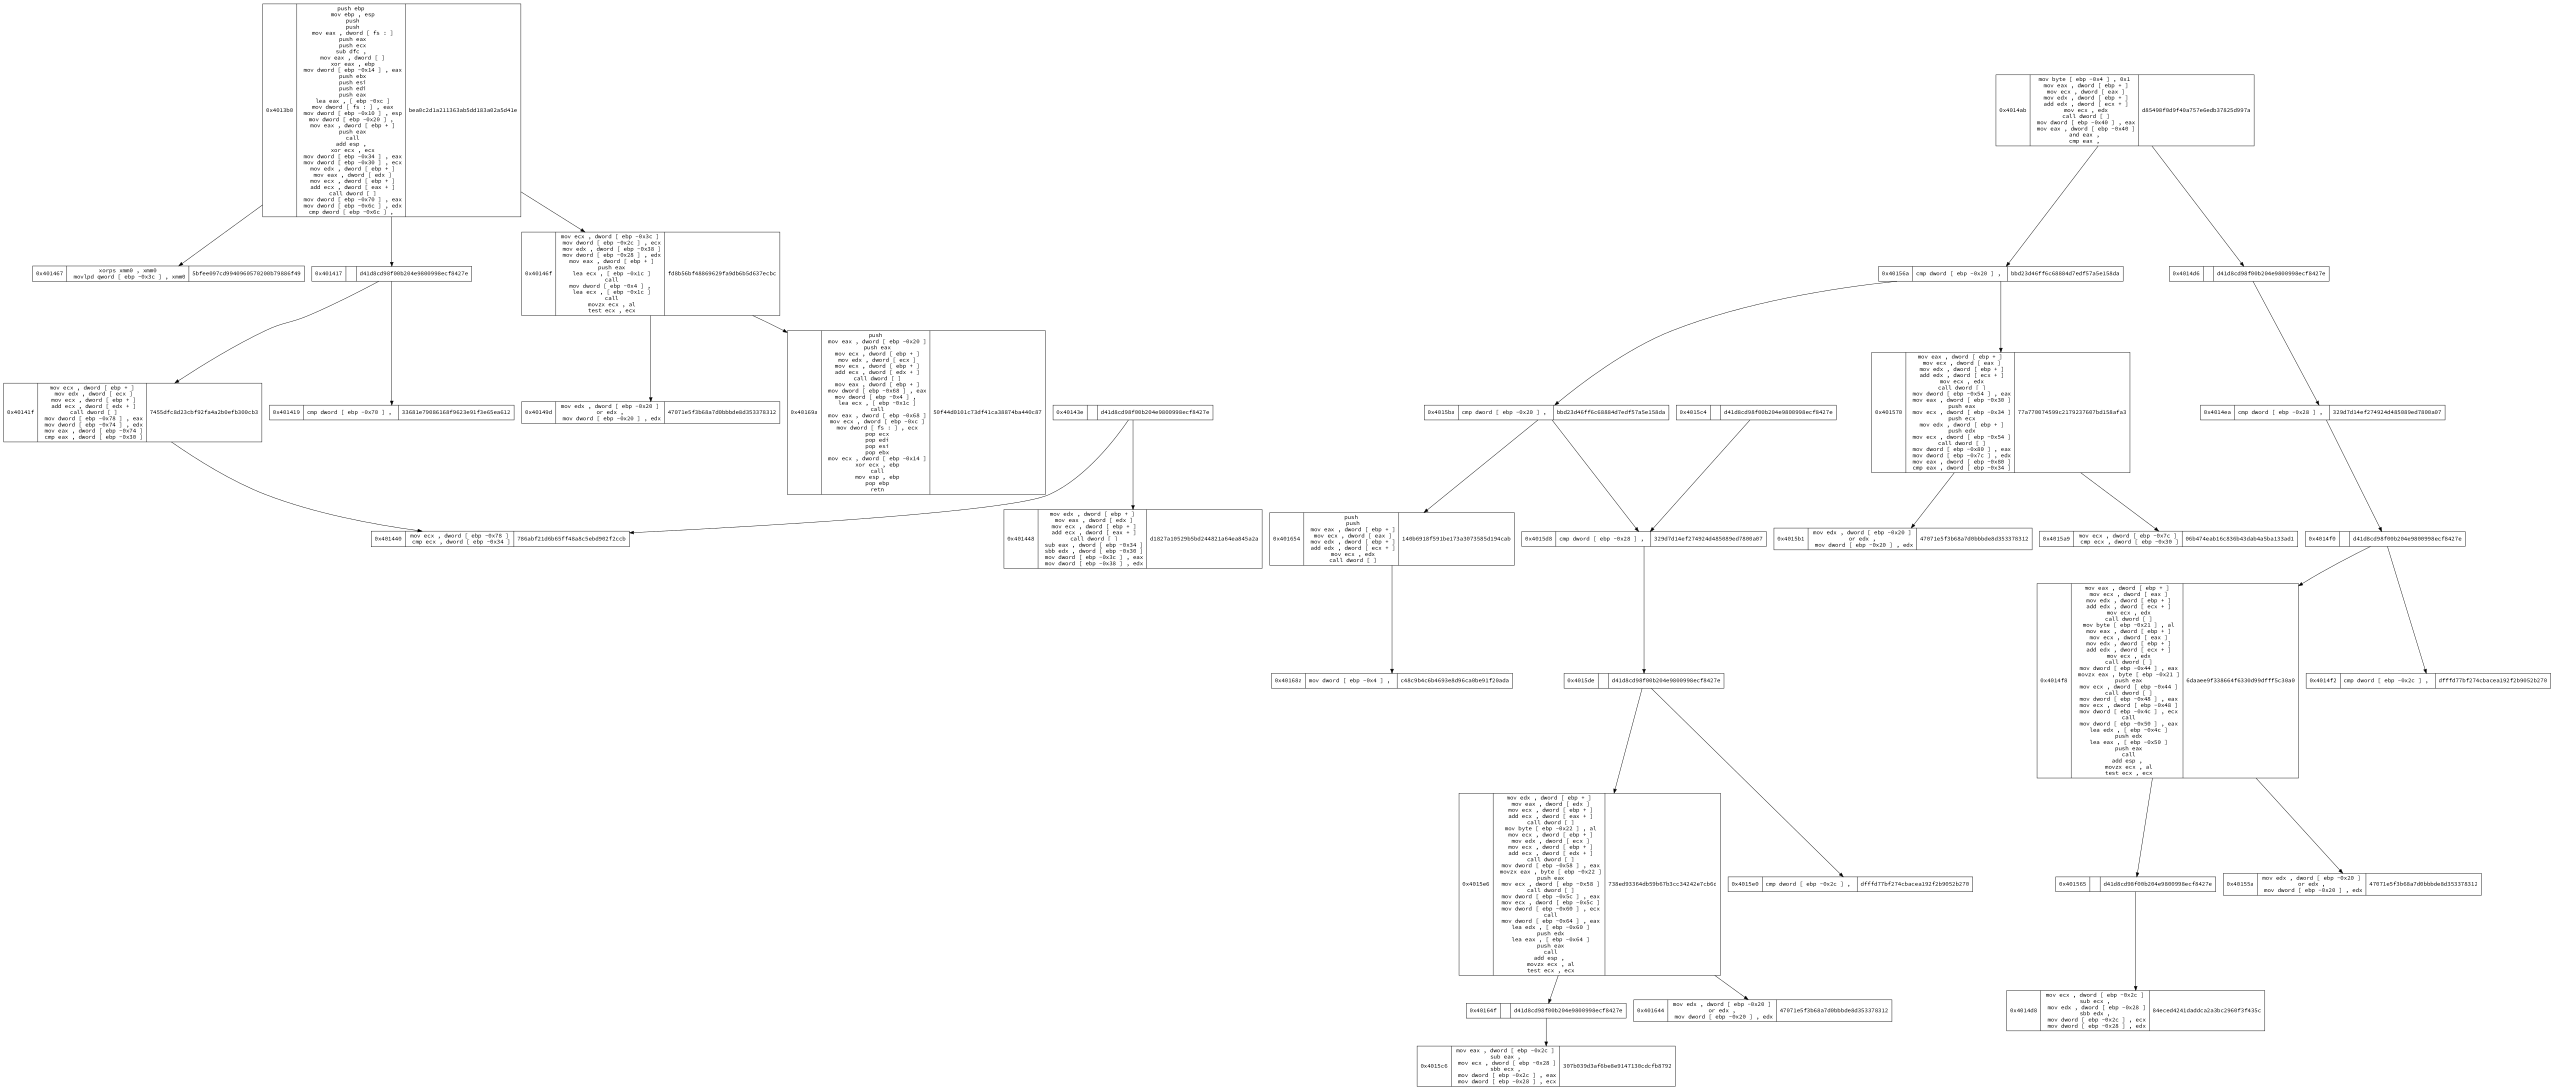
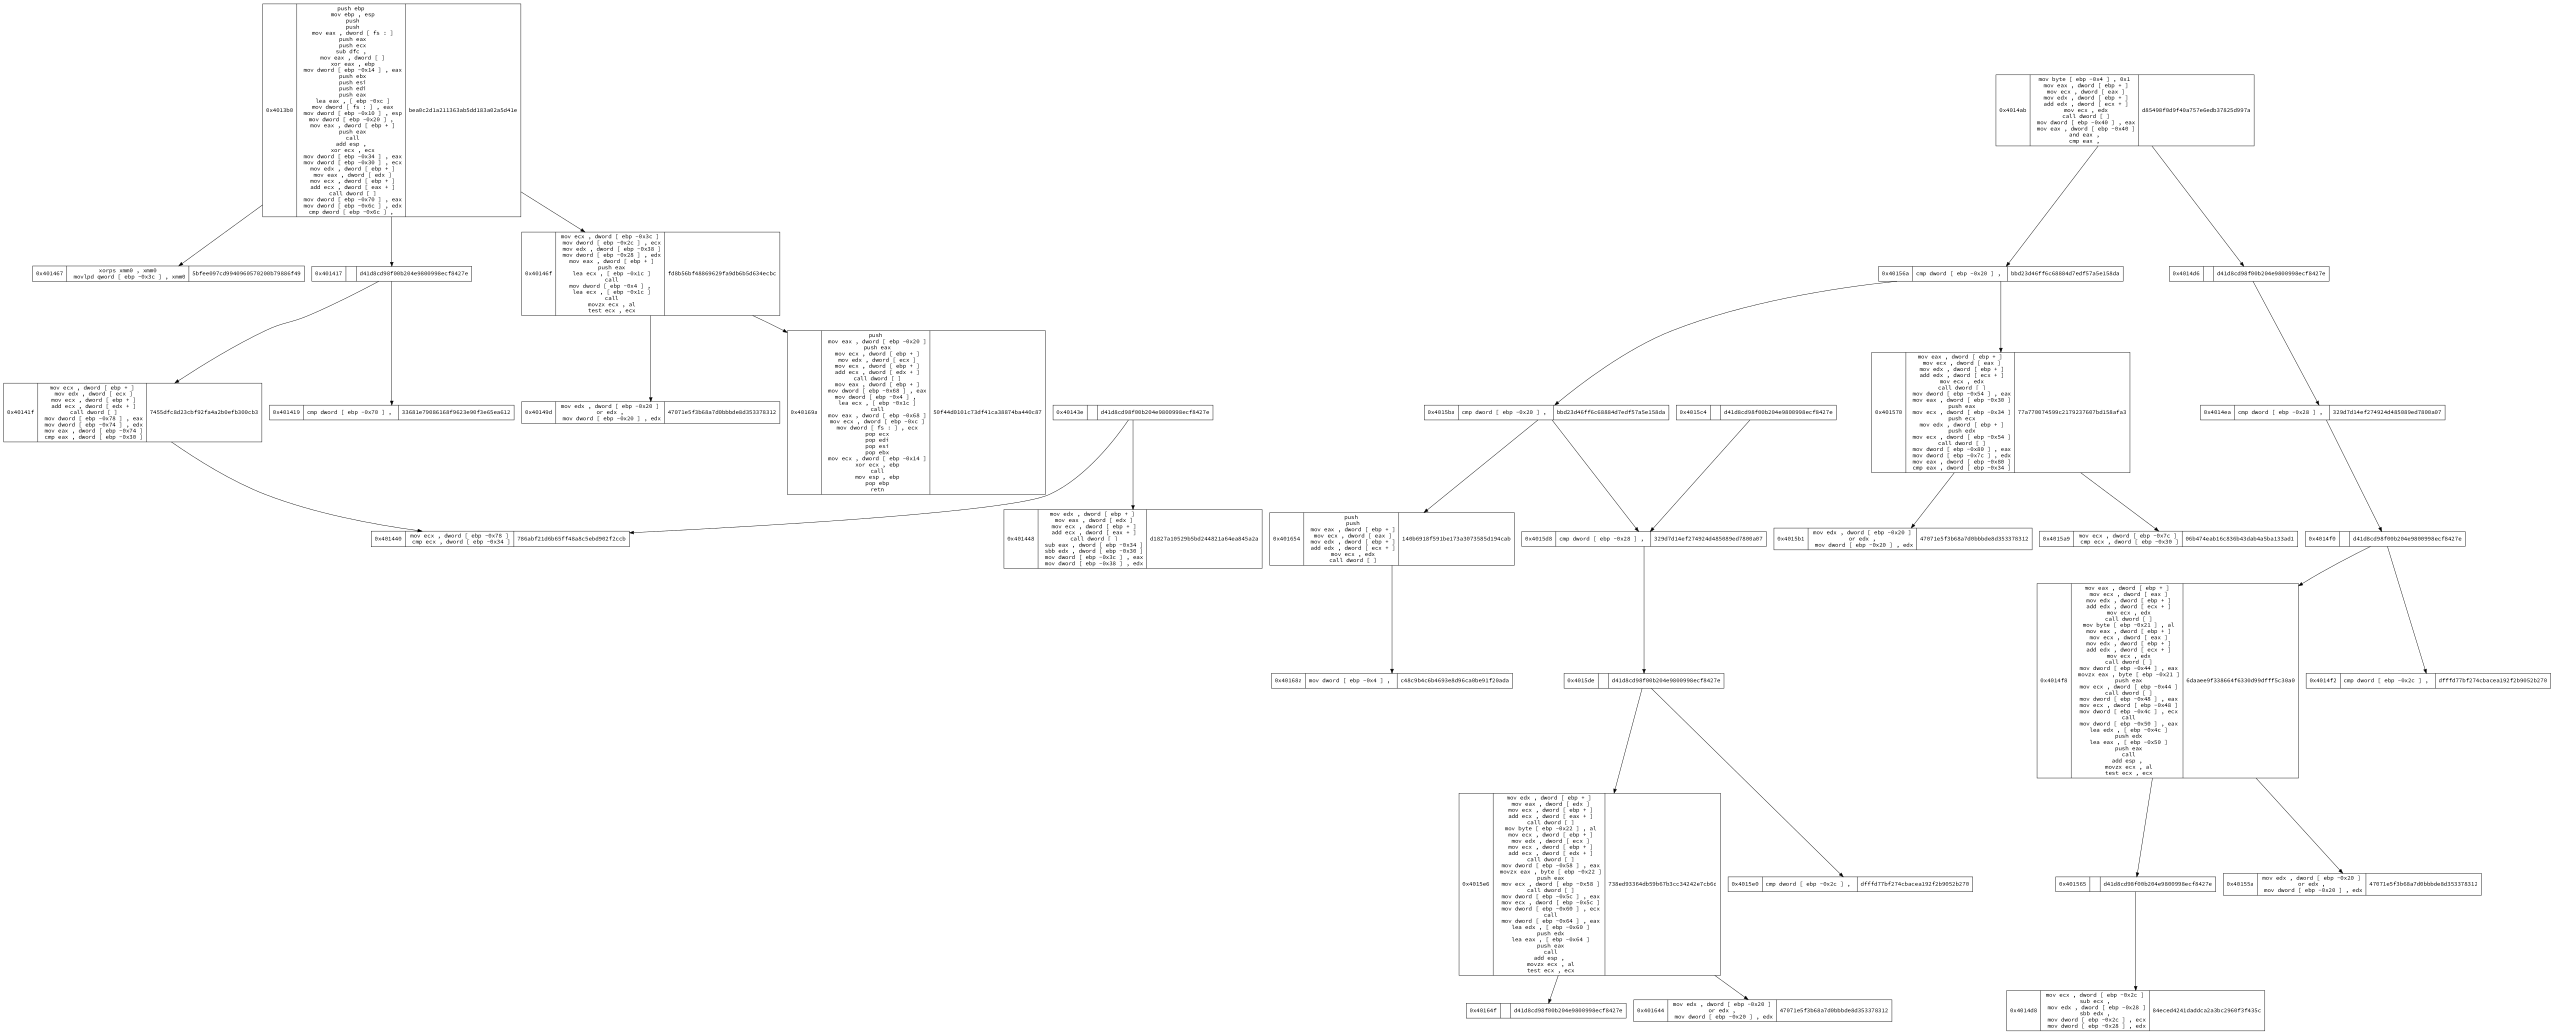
(722, 274) -> (722, 274)
(456, 412) -> (456, 412)
(1546, 1066) -> none
